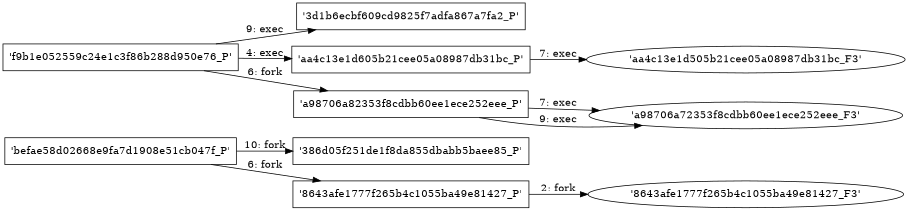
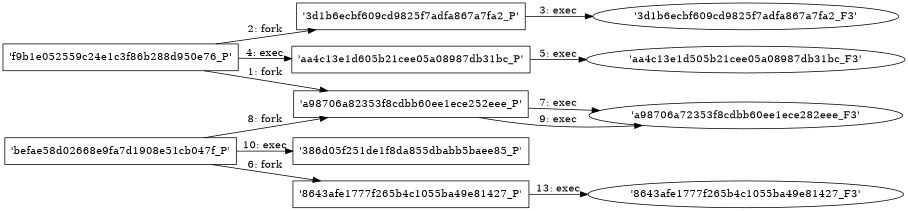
none -> (746, 16)
(265, 29) -> (265, 29)
(558, 54) -> (558, 54)
(265, 73) -> (265, 73)
(746, 115) -> (746, 115)
none -> (262, 128)
(265, 146) -> (265, 146)
(558, 189) -> (558, 189)
